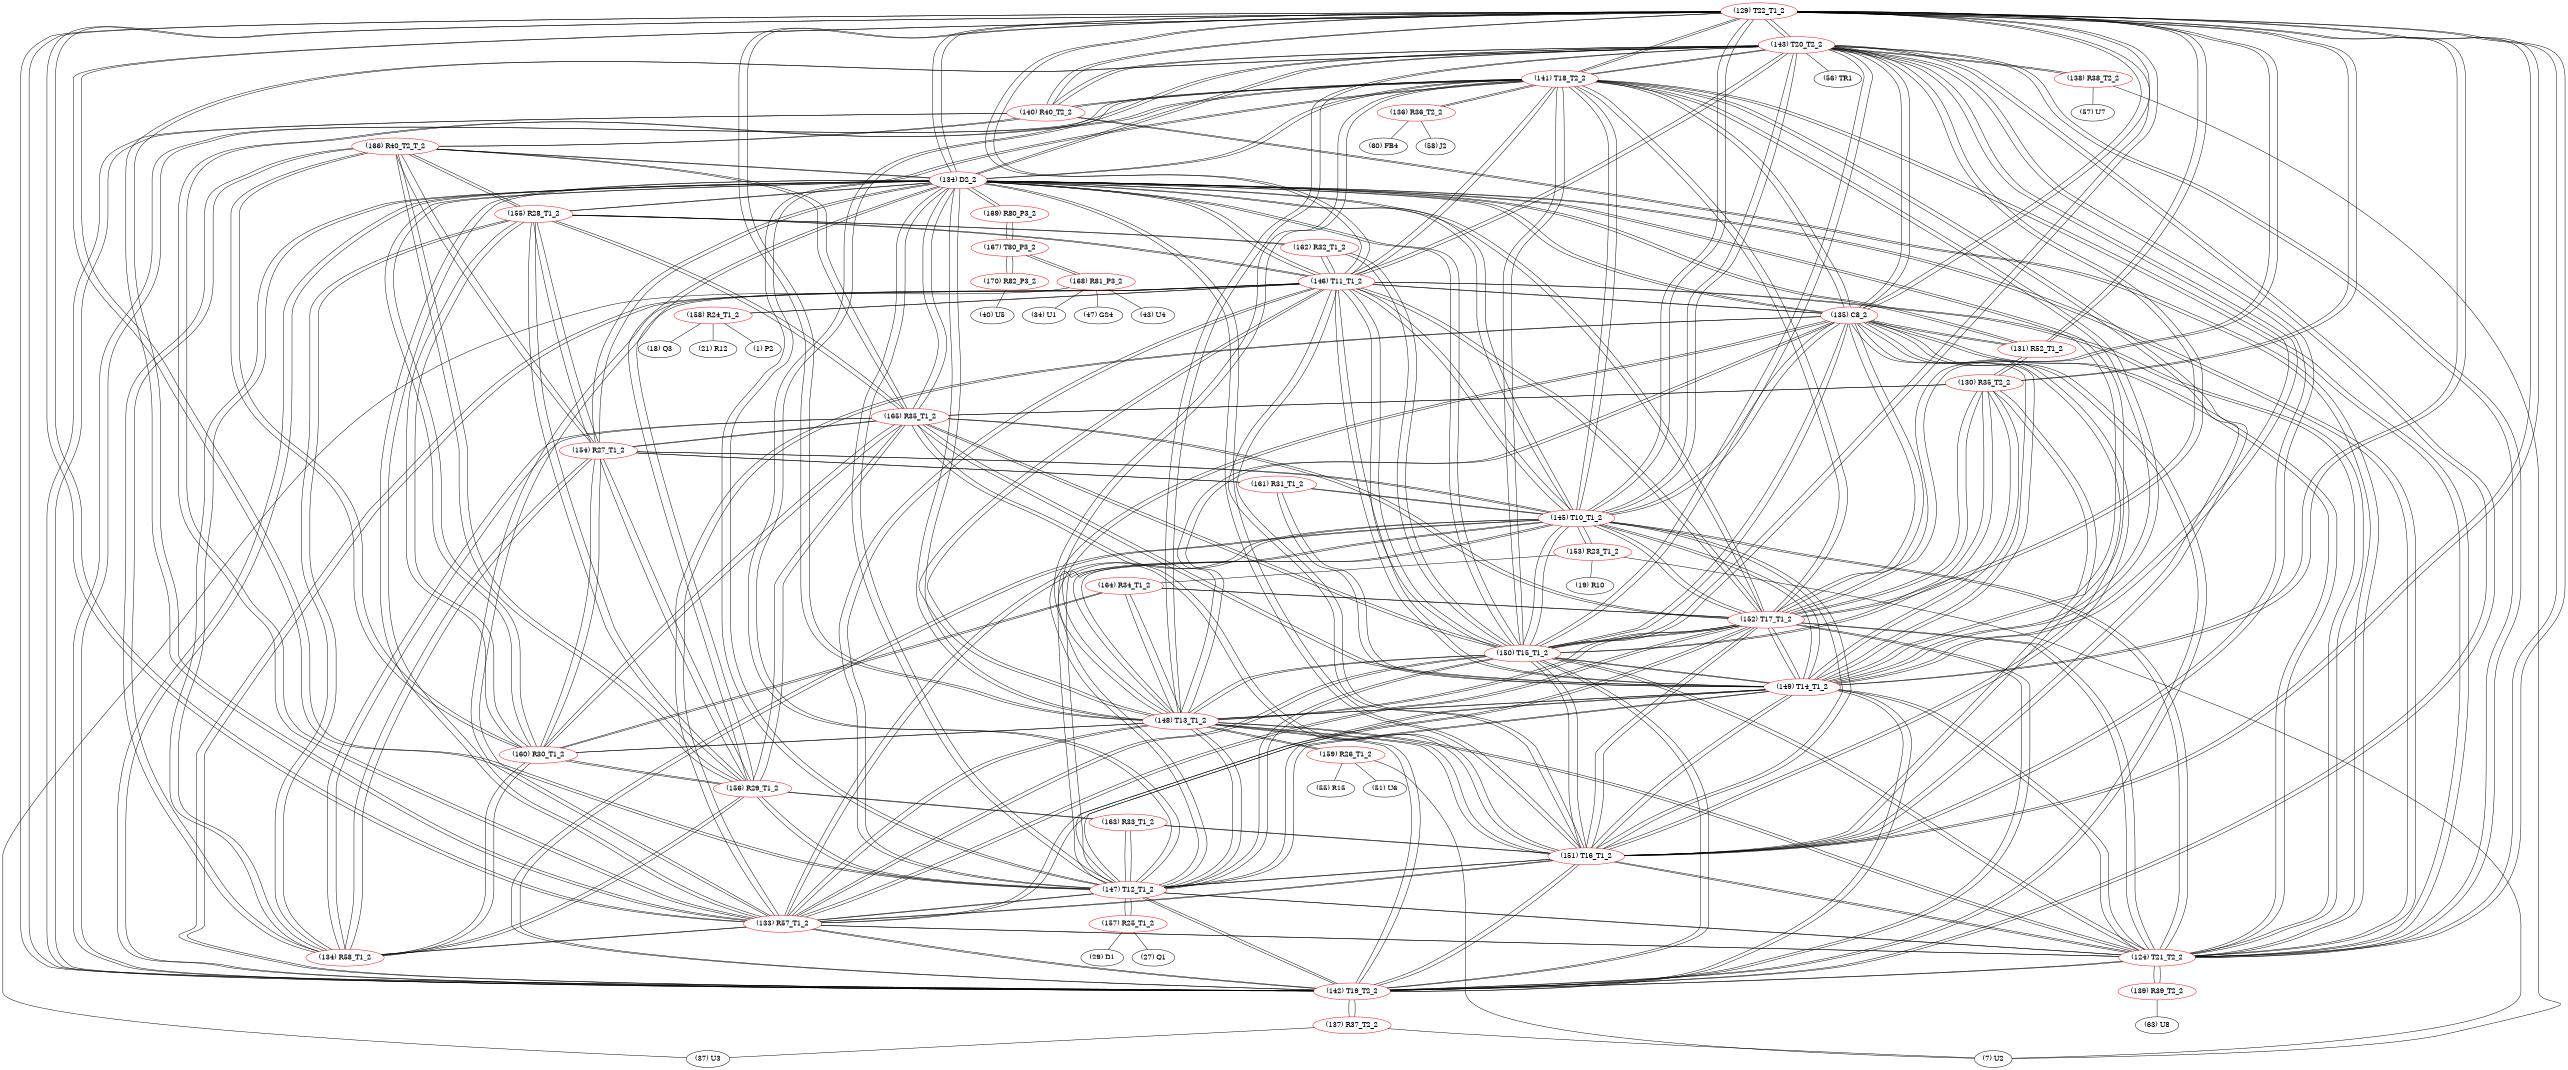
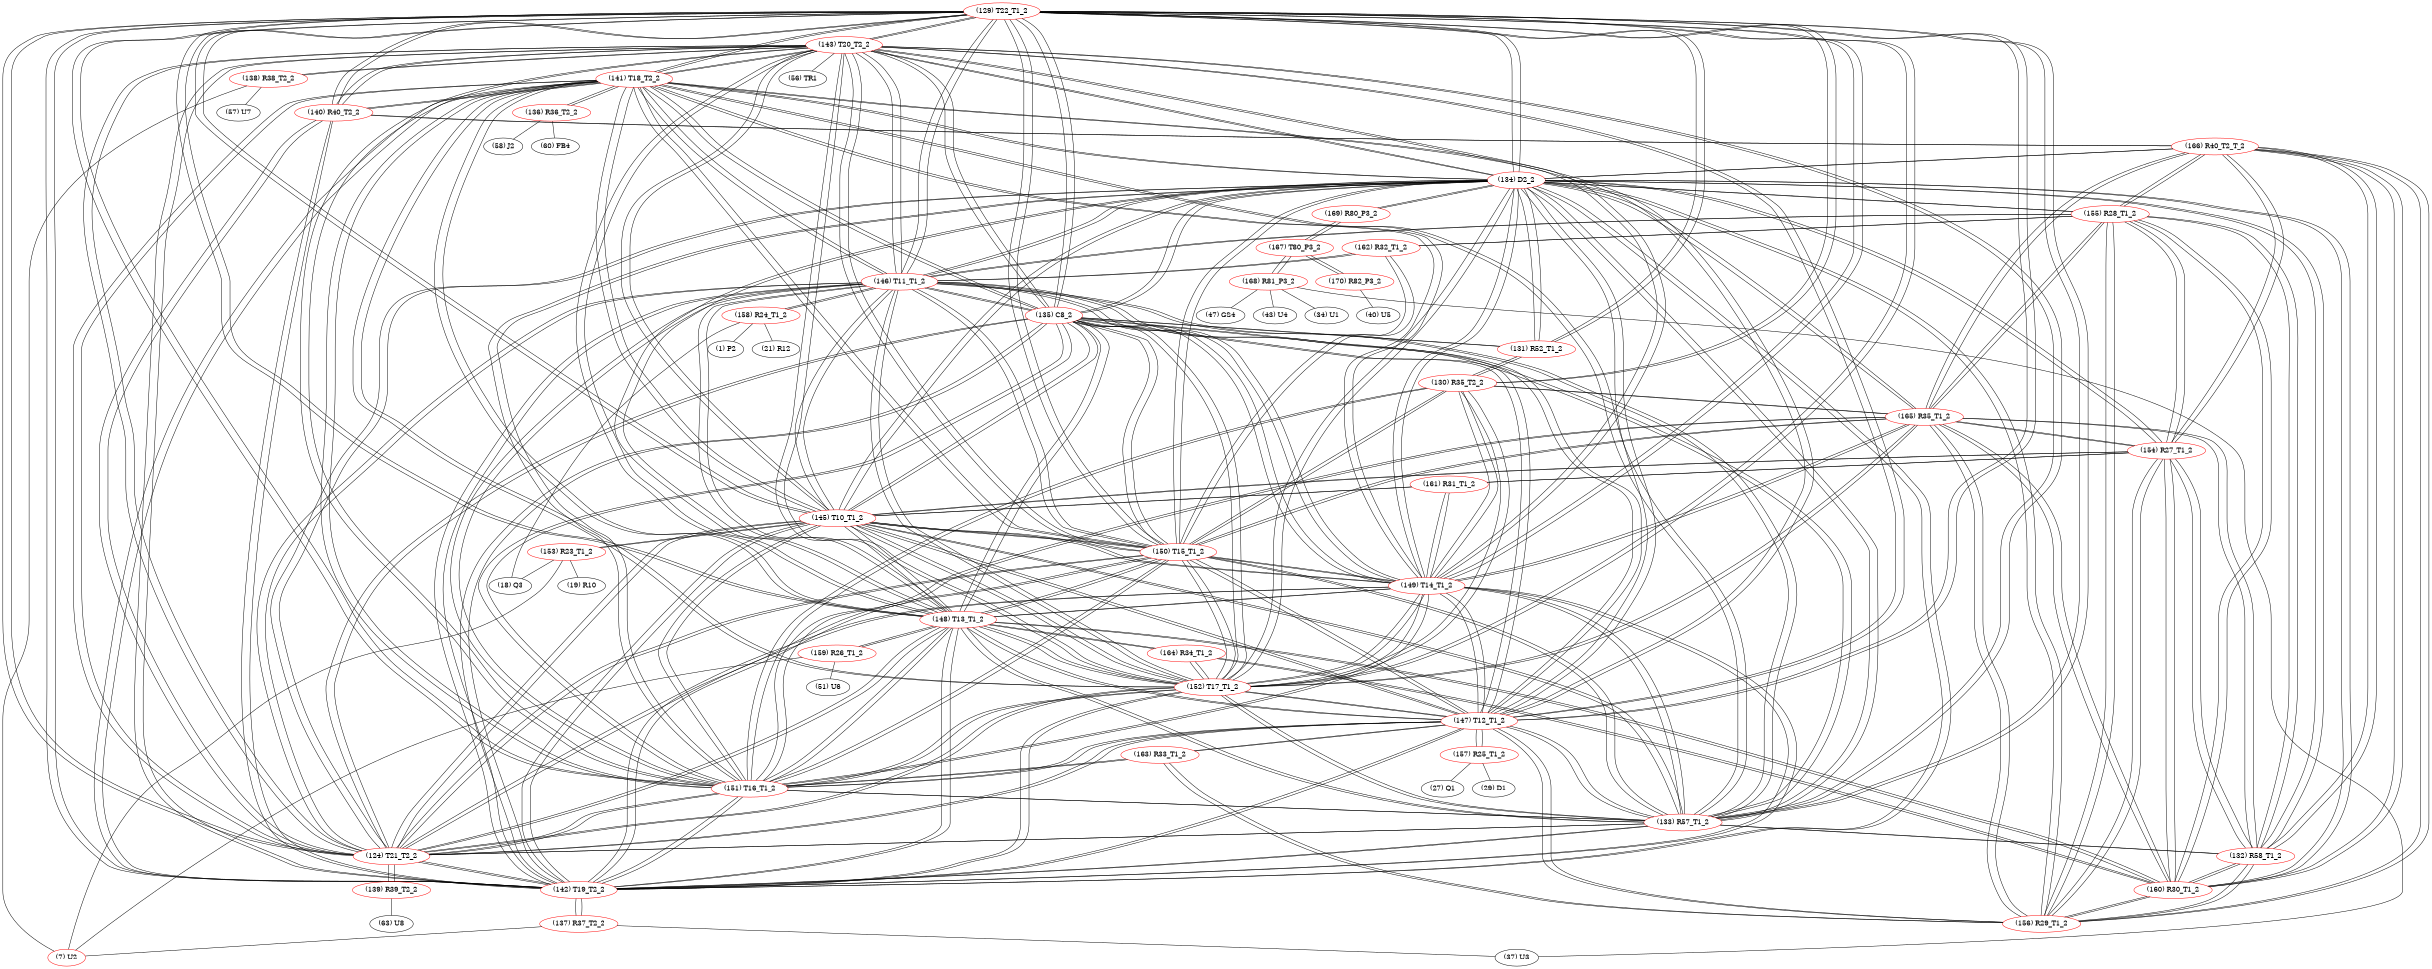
(1359, 569) -> (538, 569)
(1331, 789) -> none
(345, 958) -> (2256, 856)
(1993, 1059) -> (67, 958)
